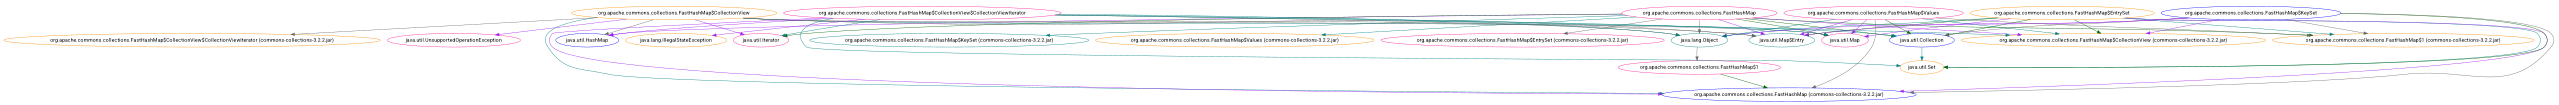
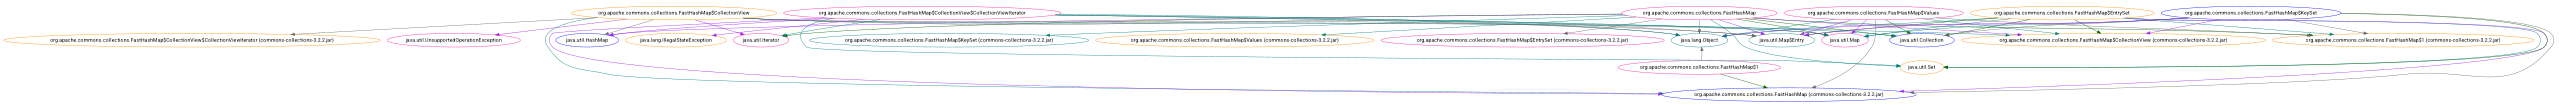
none -> (2028, 25)
(1940, 27) -> (1940, 27)
(1697, 52) -> (1702, 56)
(1922, 52) -> (1798, 59)
